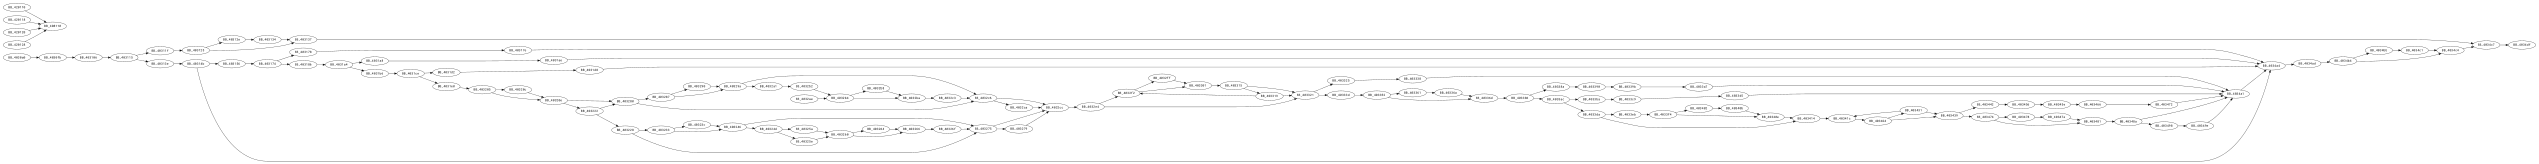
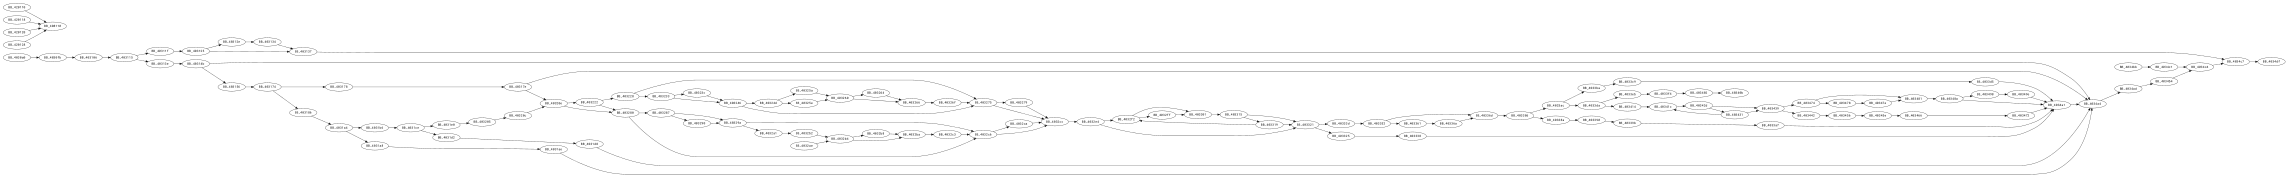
(2360, 56) -> none
(514, 98) -> (535, 95)
(1771, 117) -> none
